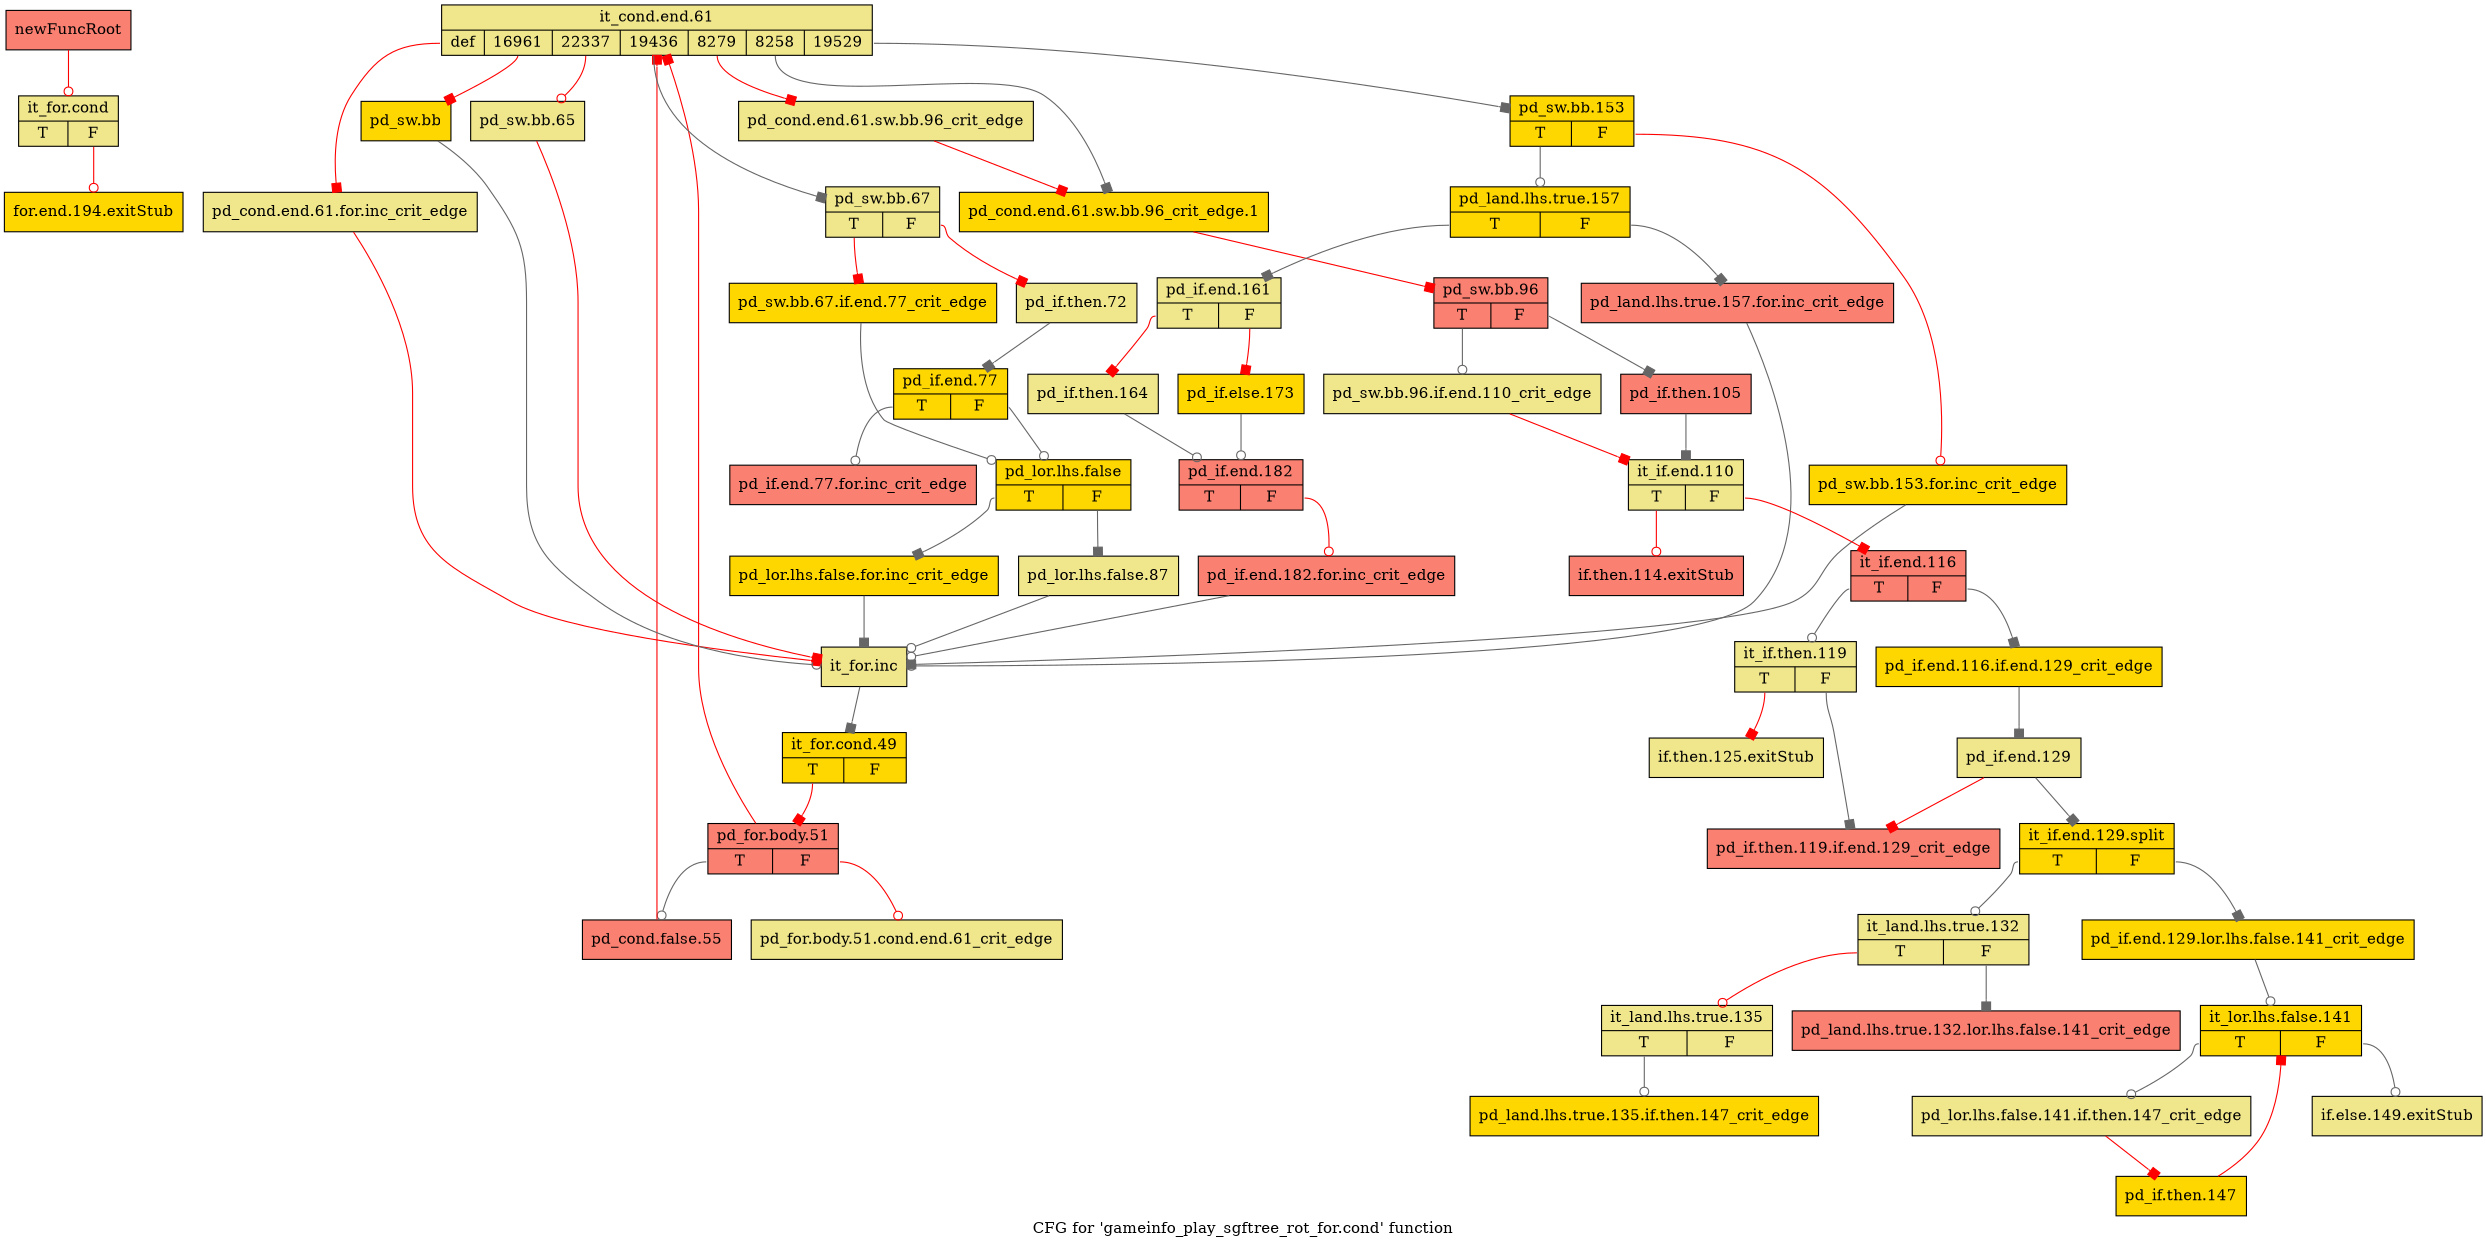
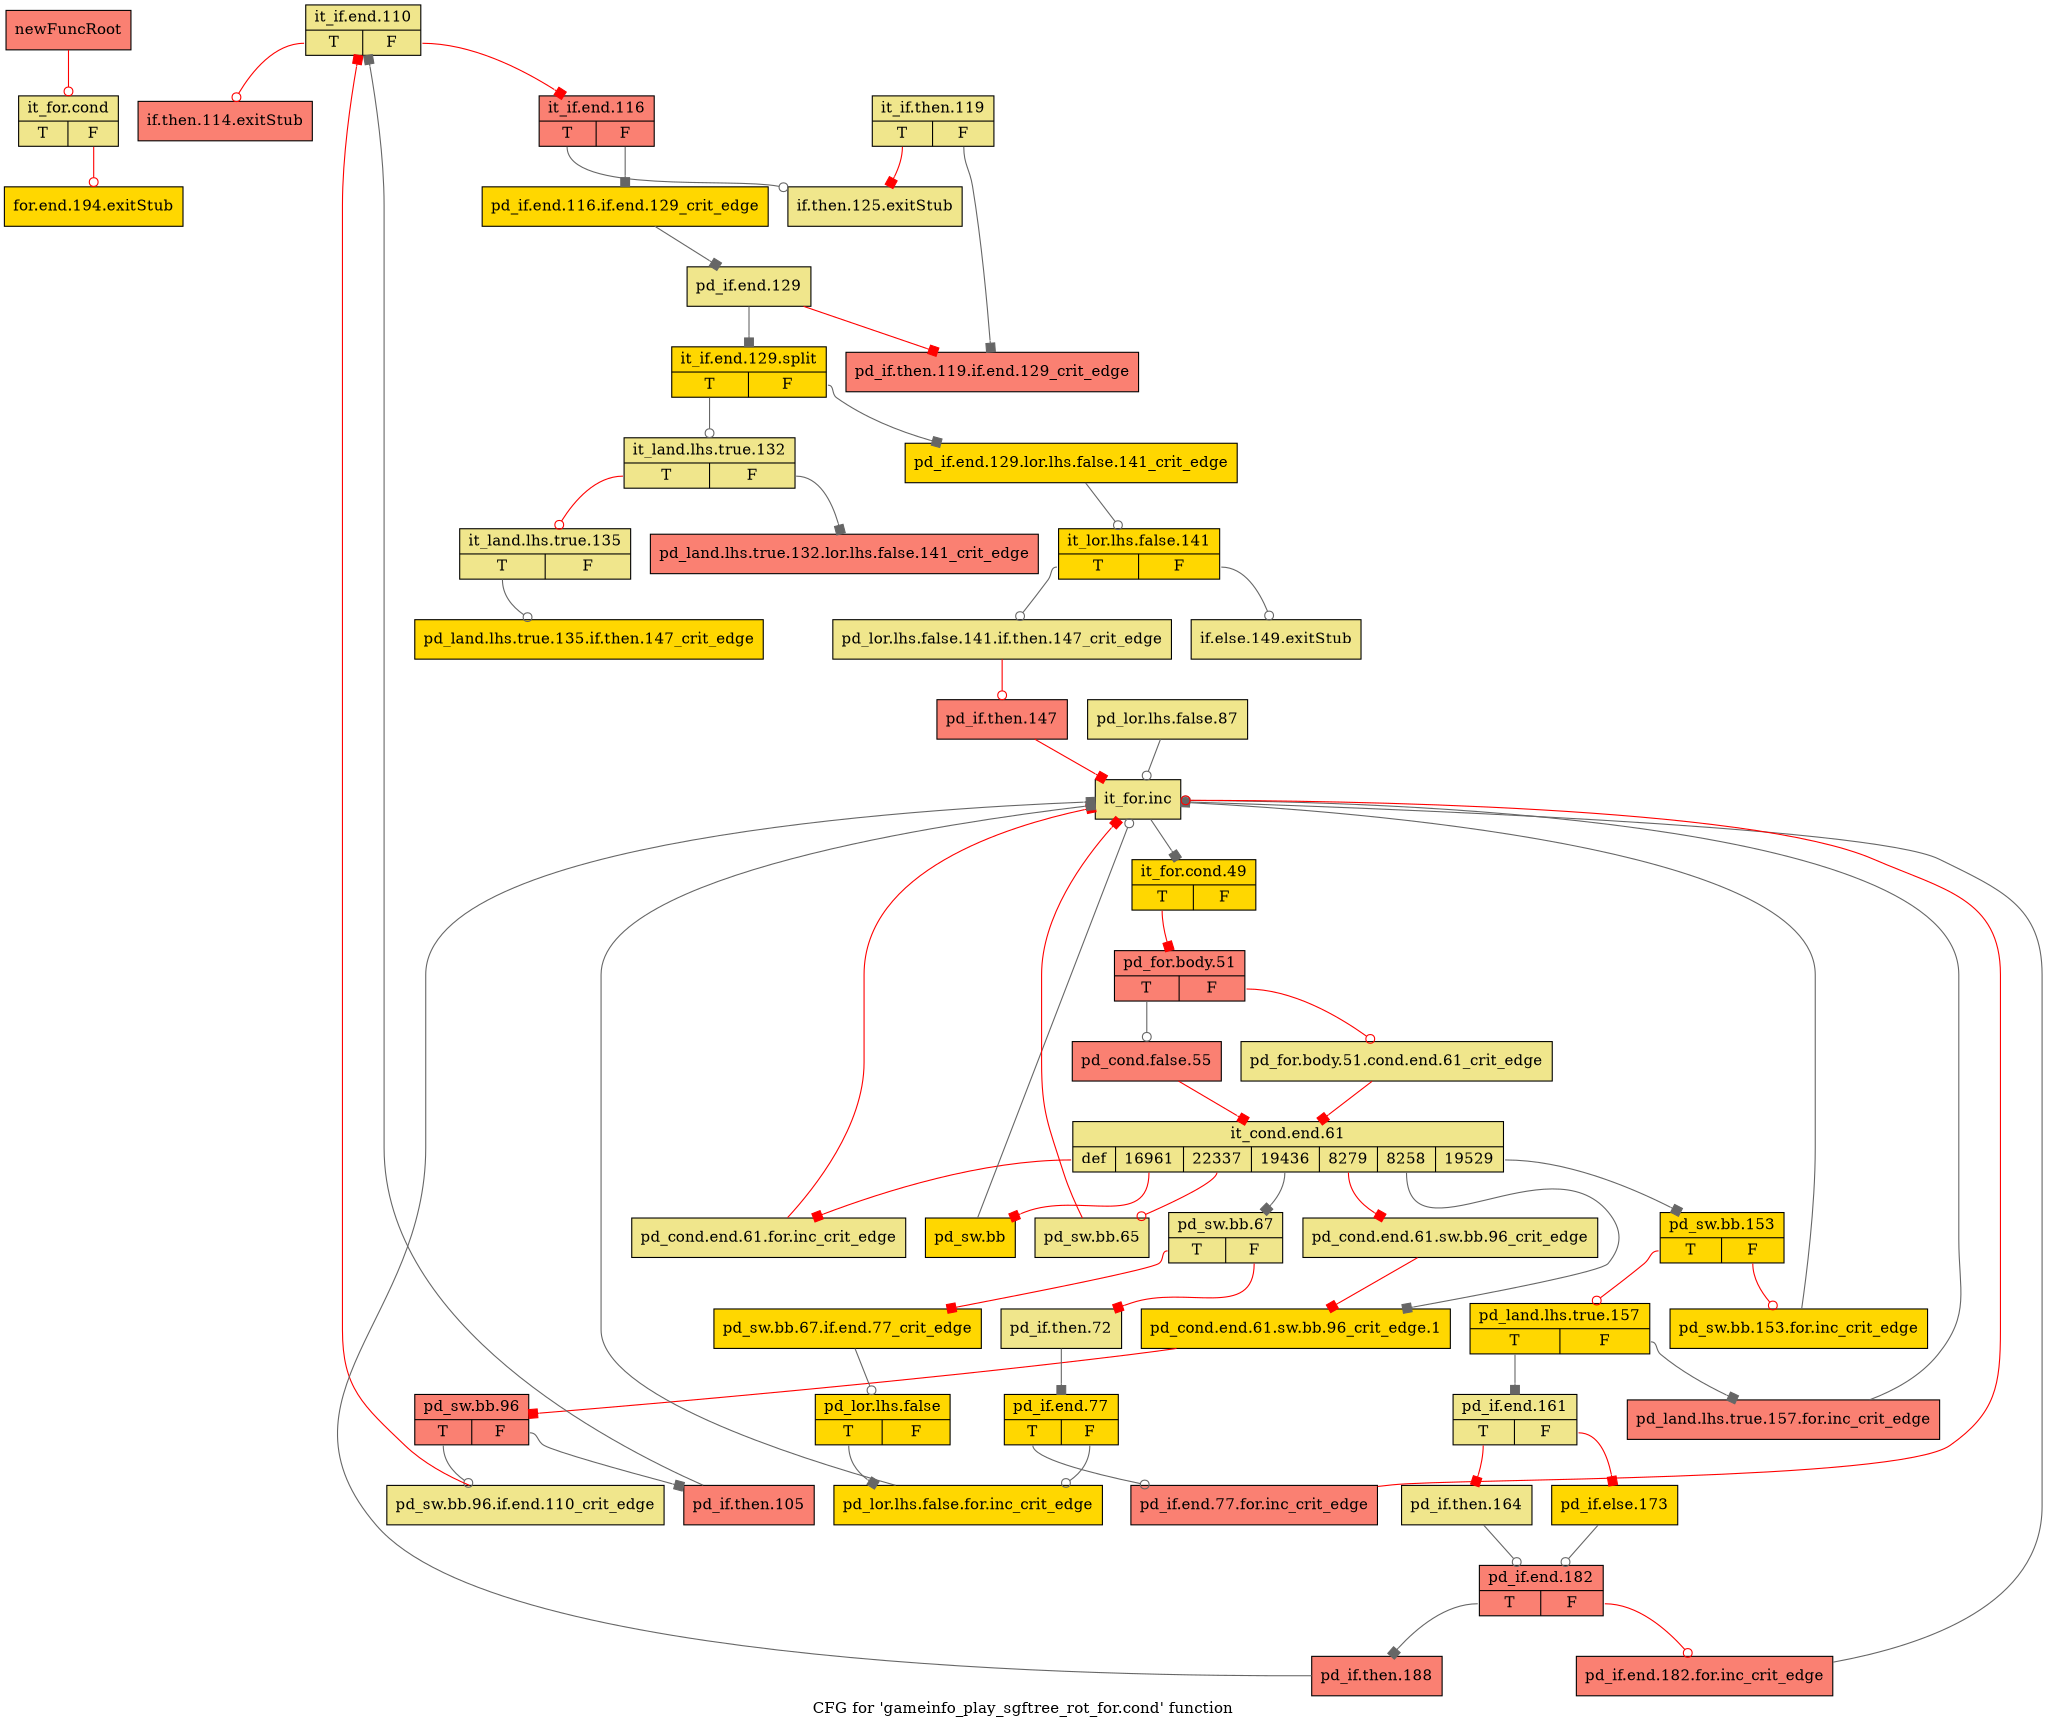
(1540, 162) -> (1630, 1275)
(1025, 429) -> (1085, 1464)
(699, 449) -> (1350, 1098)
(1098, 528) -> none
(1830, 610) -> (667, 182)
none -> (2000, 1069)
(2265, 1130) -> (1065, 757)
(2127, 1153) -> (1002, 675)
(2181, 1196) -> (1002, 719)
none -> (1377, 1676)
